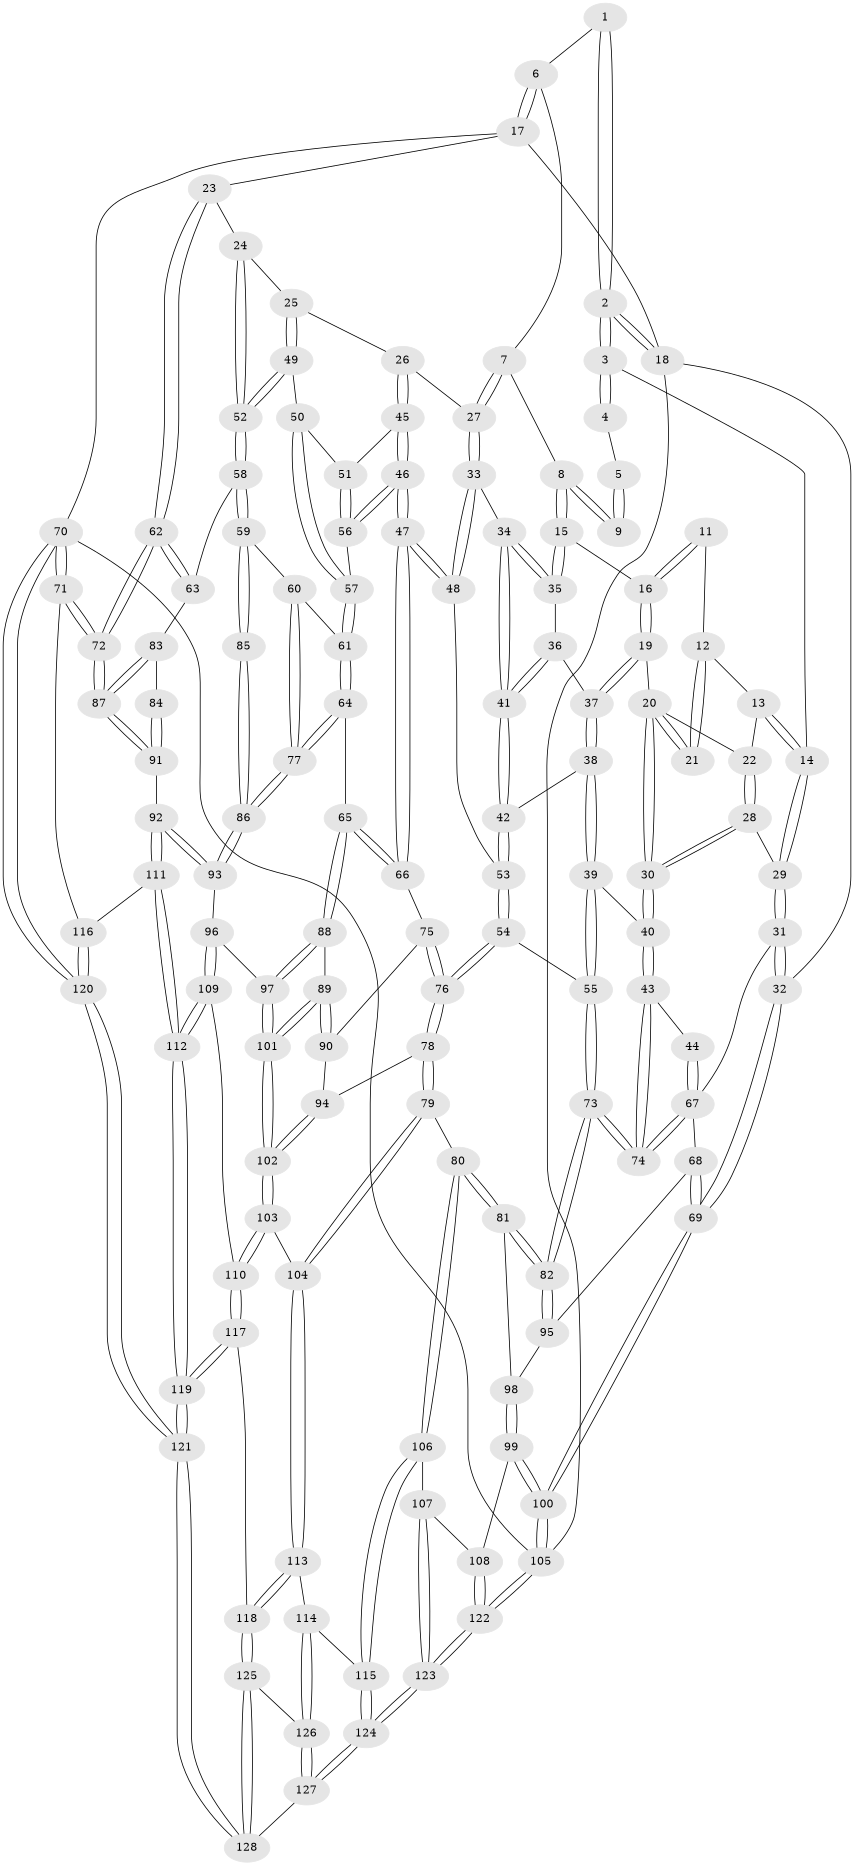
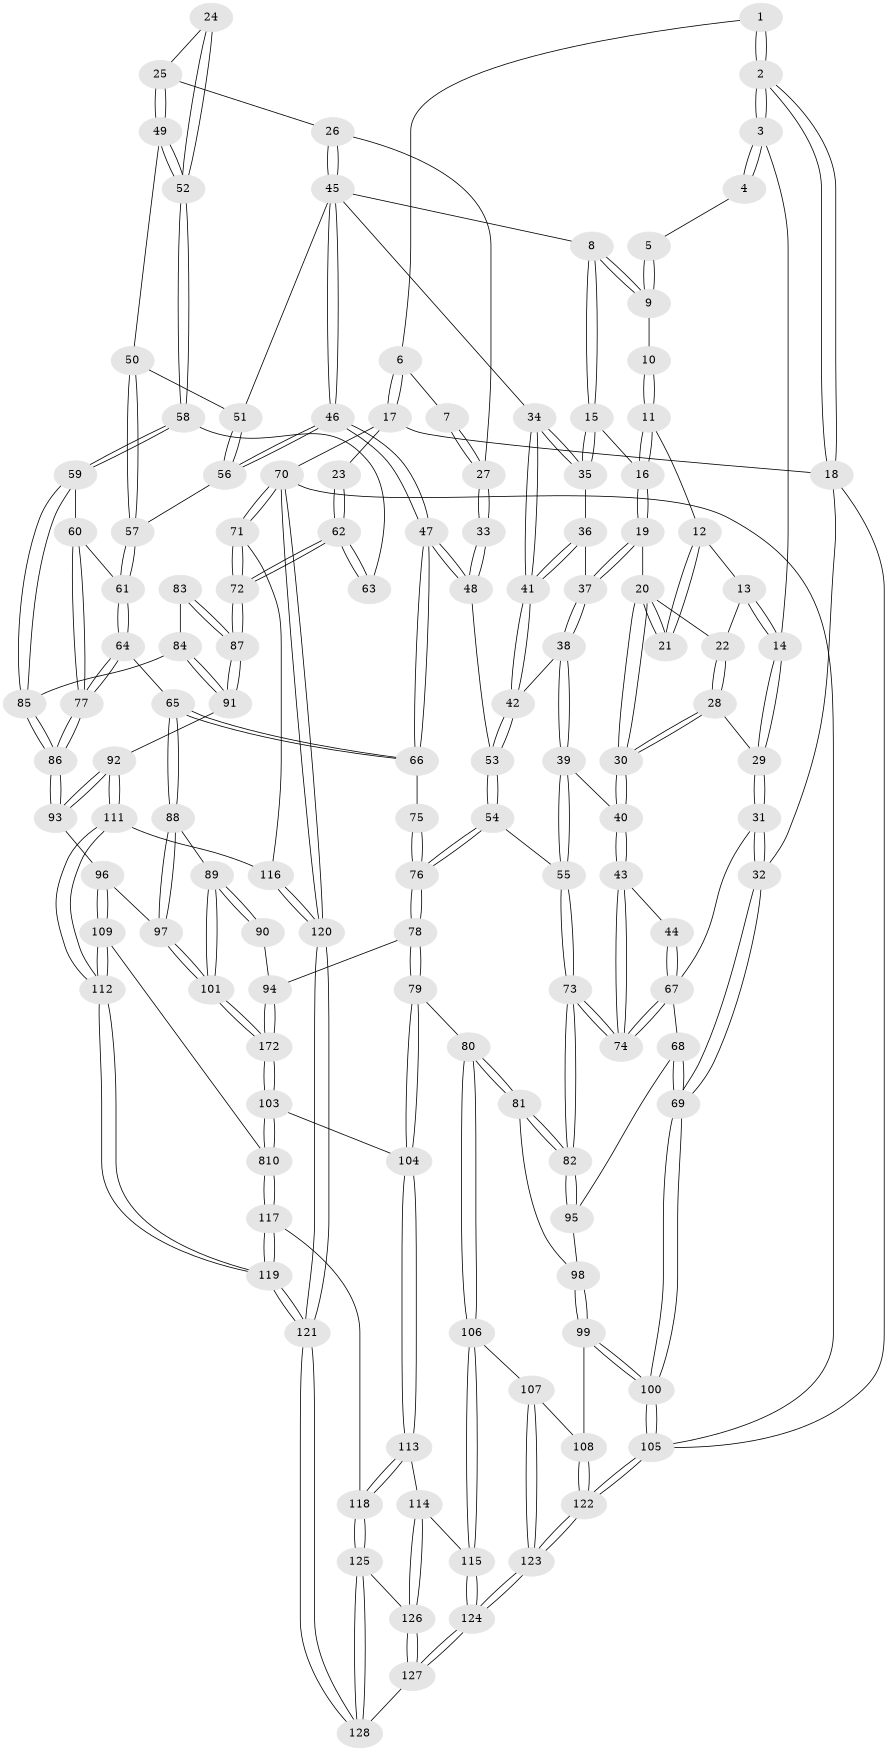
(225, 218) -> none
none -> (649, 361)
(533, 418) -> (462, 218)
(489, 504) -> (434, 304)
(178, 614) -> none
none -> (118, 672)
(373, 994) -> none
(268, 1161) -> (269, 1047)
(236, 1276) -> (269, 1161)
